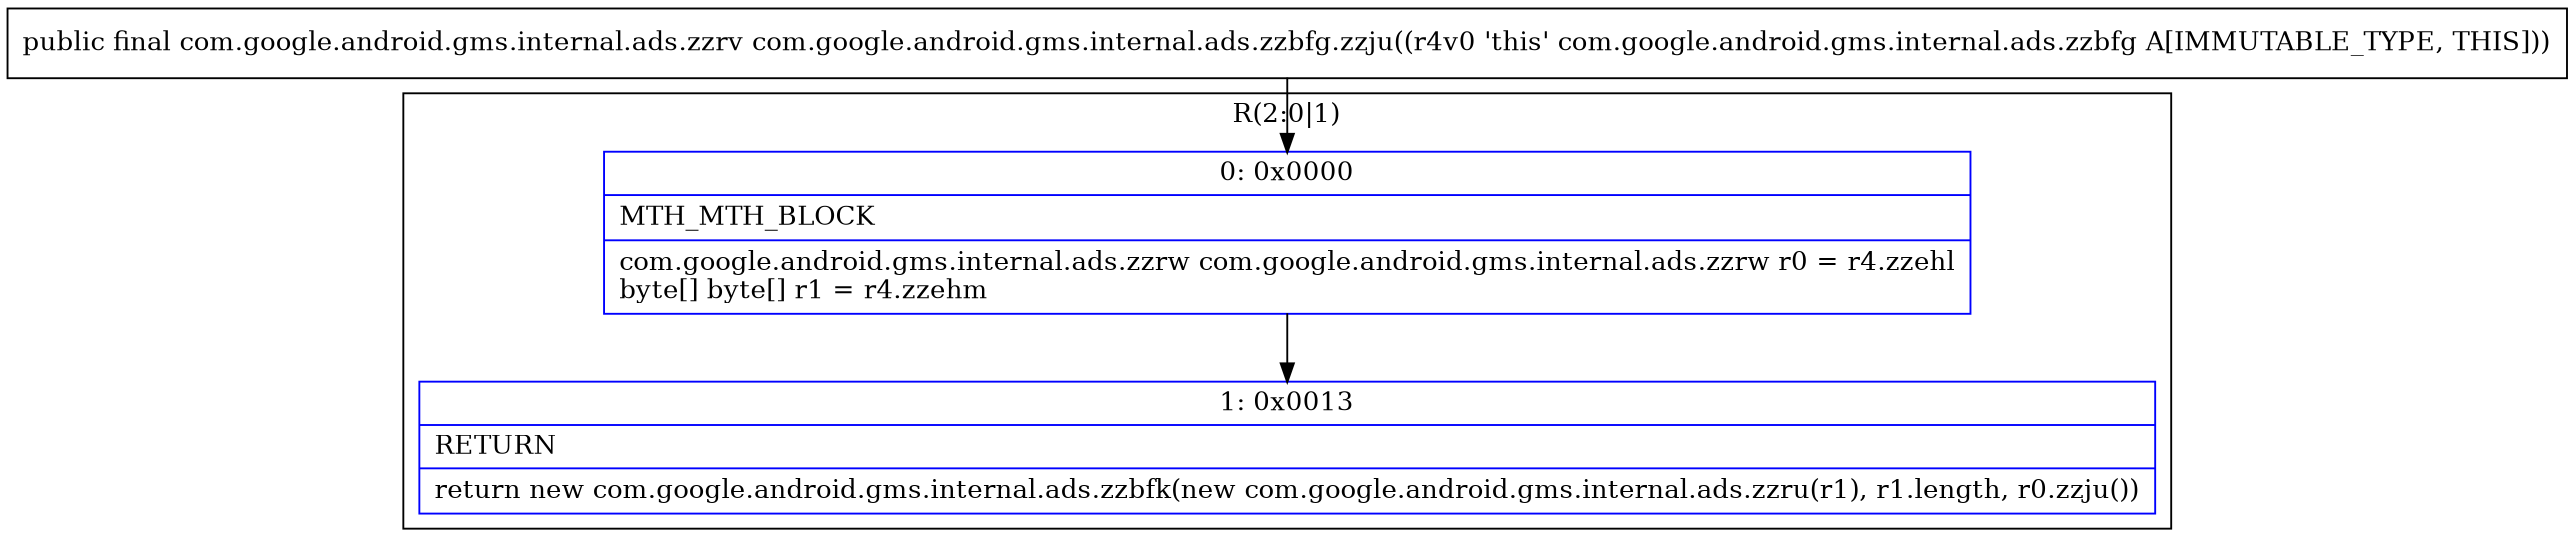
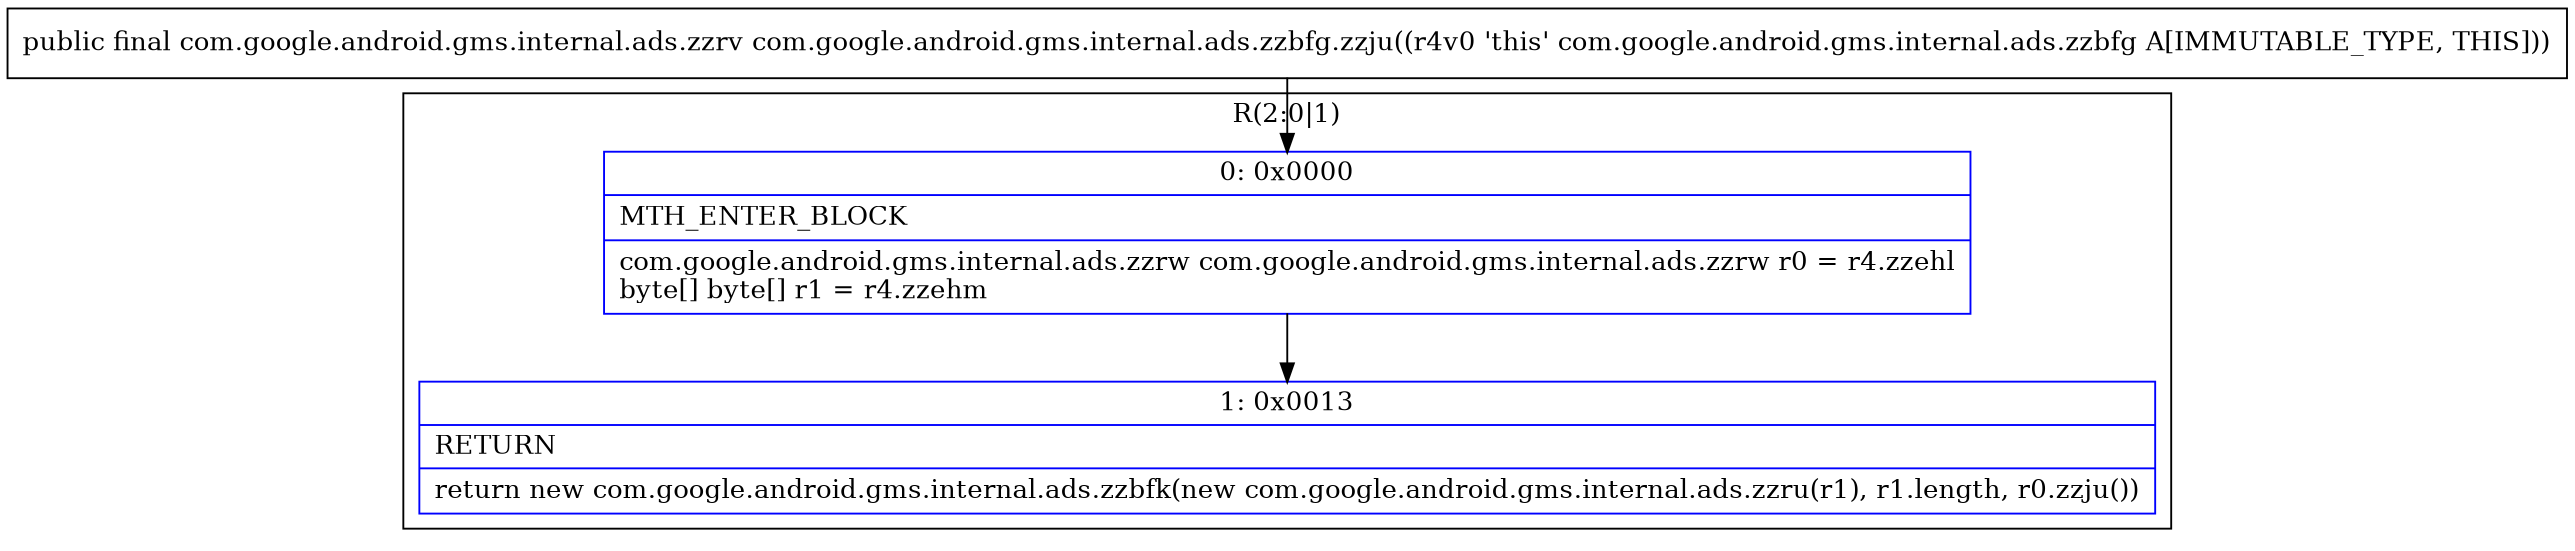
(747, 217) -> (764, 217)
